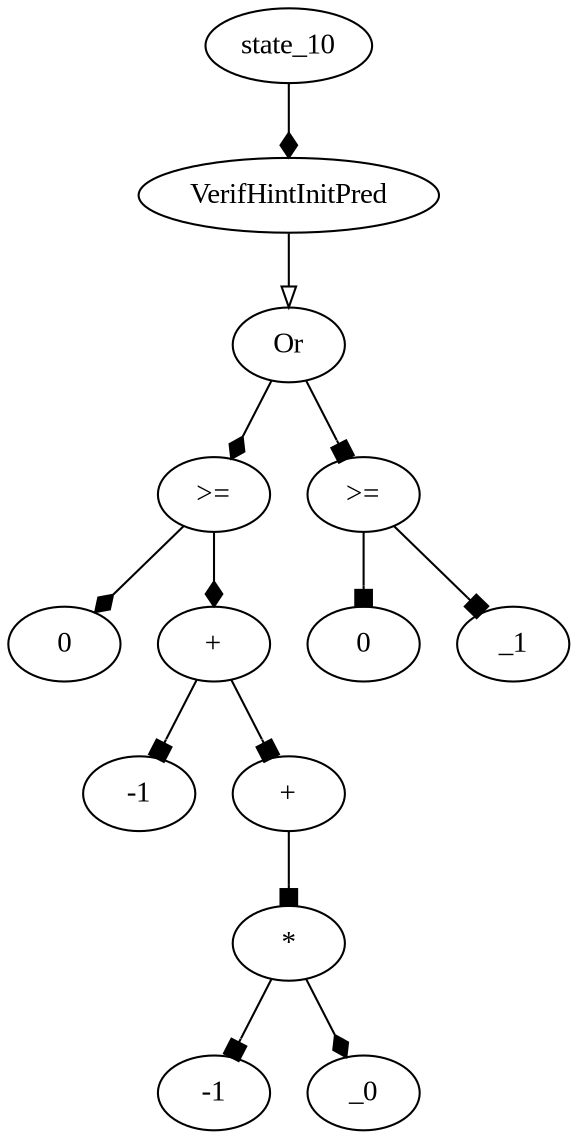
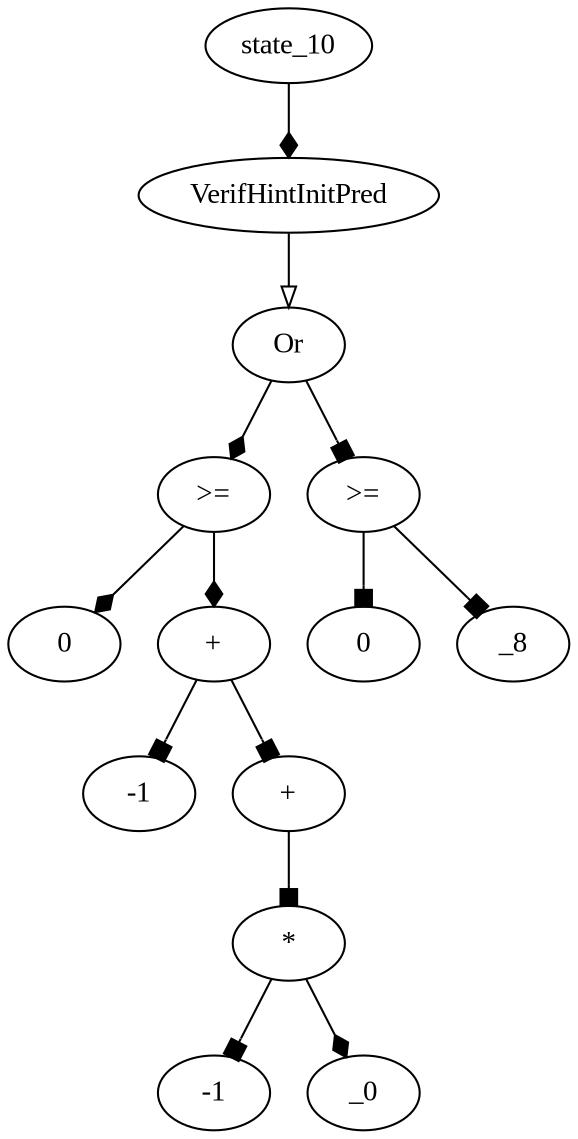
(513, 644) -> (513, 644)
